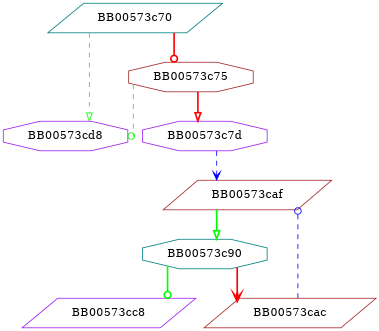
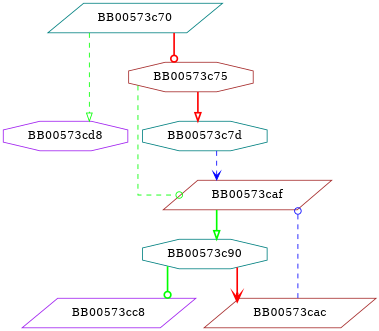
(133, 110) -> (138, 159)
(205, 136) -> (205, 136)
